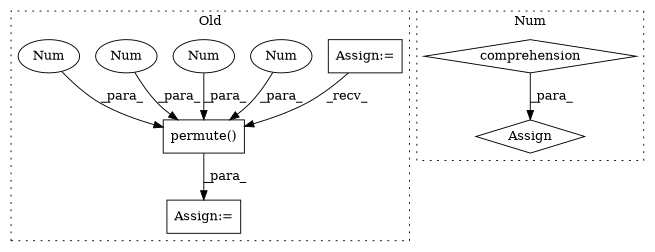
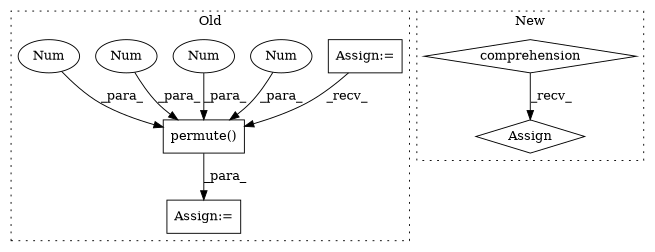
(530, 22) -> (530, 22)
(551, 96) -> (551, 96)
